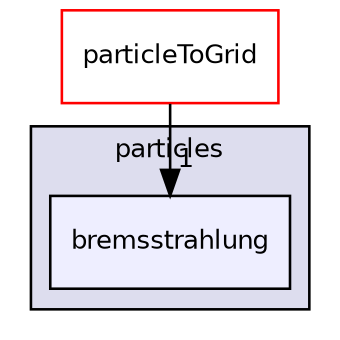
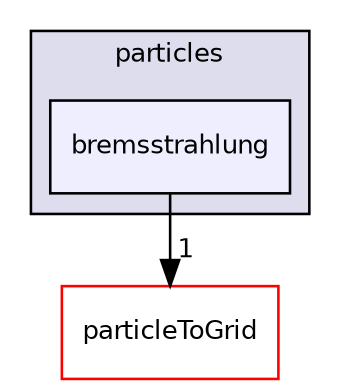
(170, 142) -> (170, 230)
